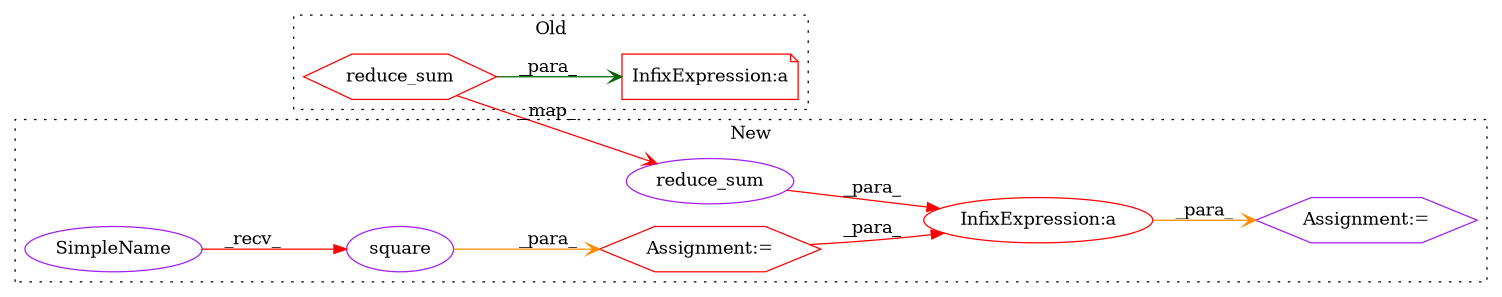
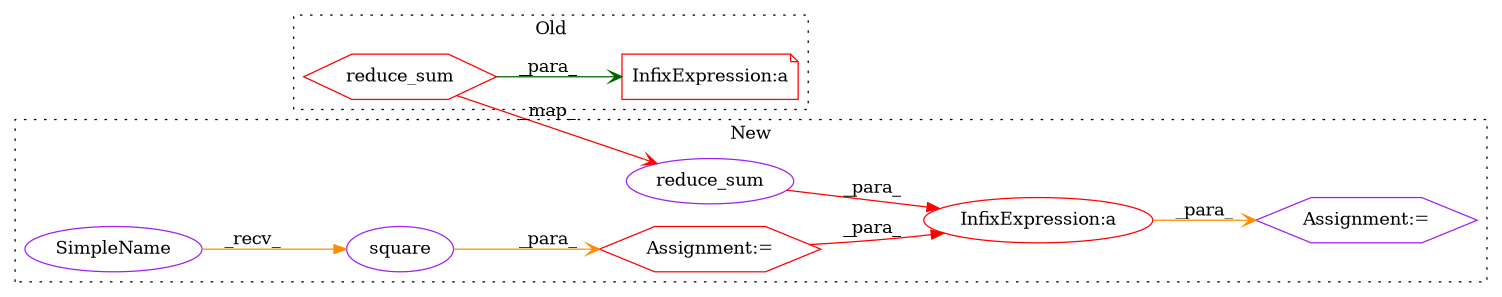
(268, 249) -> (268, 249)
